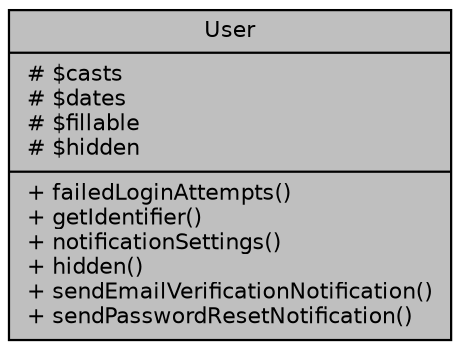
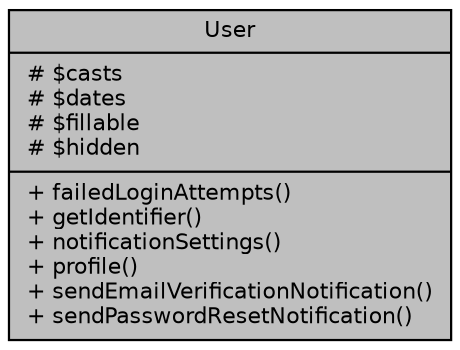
(85, 267) -> (83, 267)
